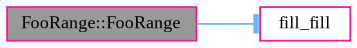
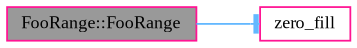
(305, 24) -> (305, 24)
